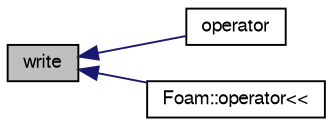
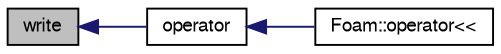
(122, 78) -> (290, 27)
